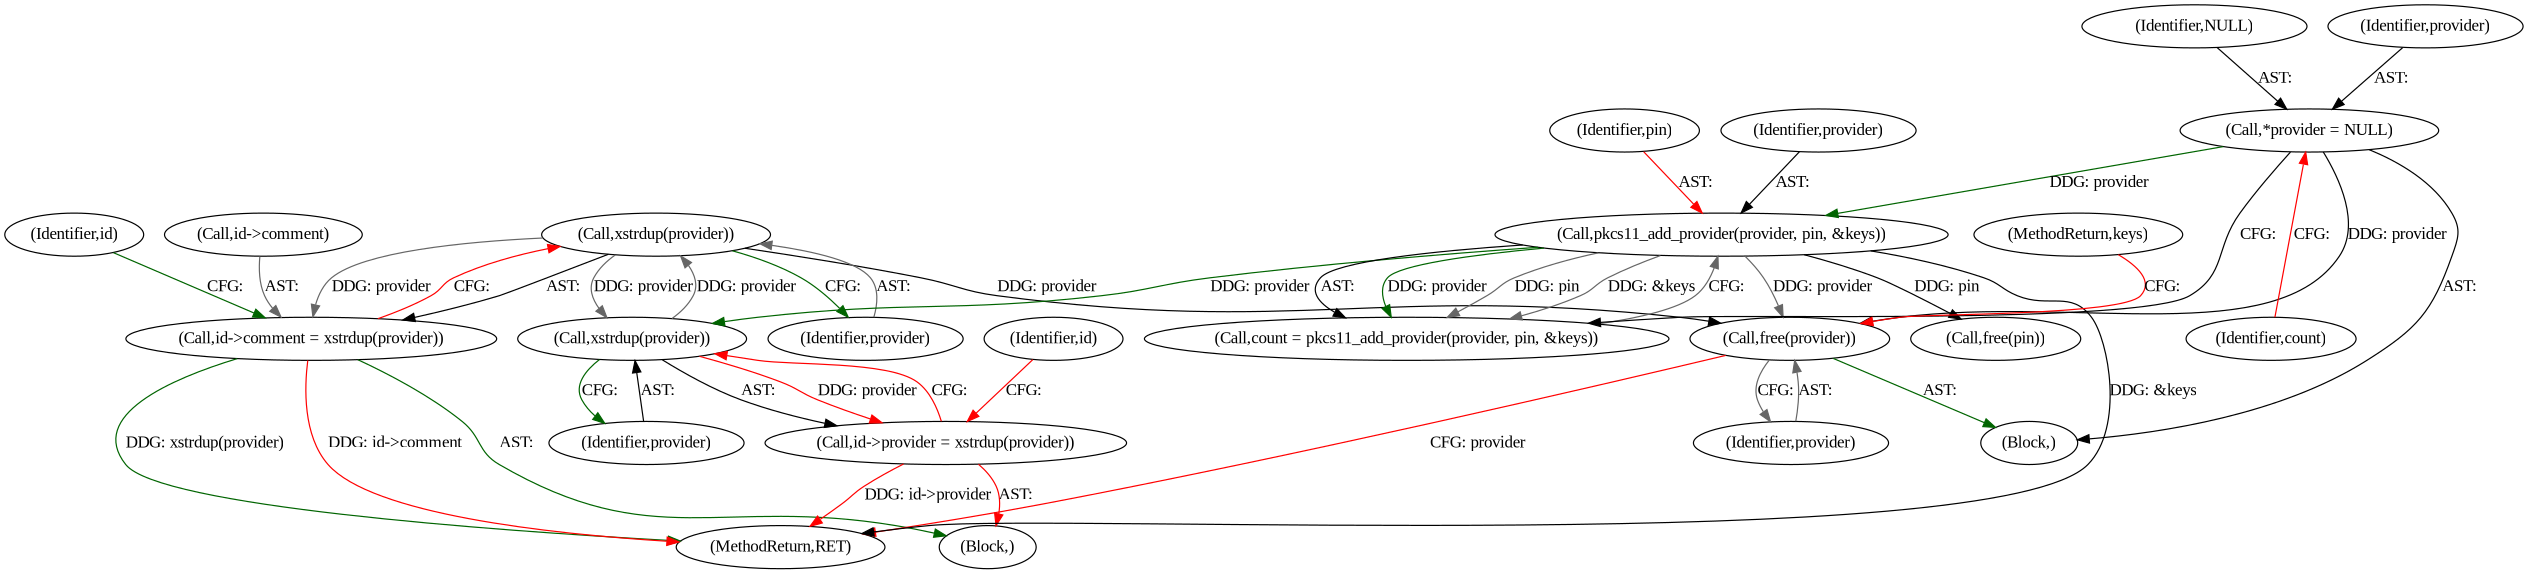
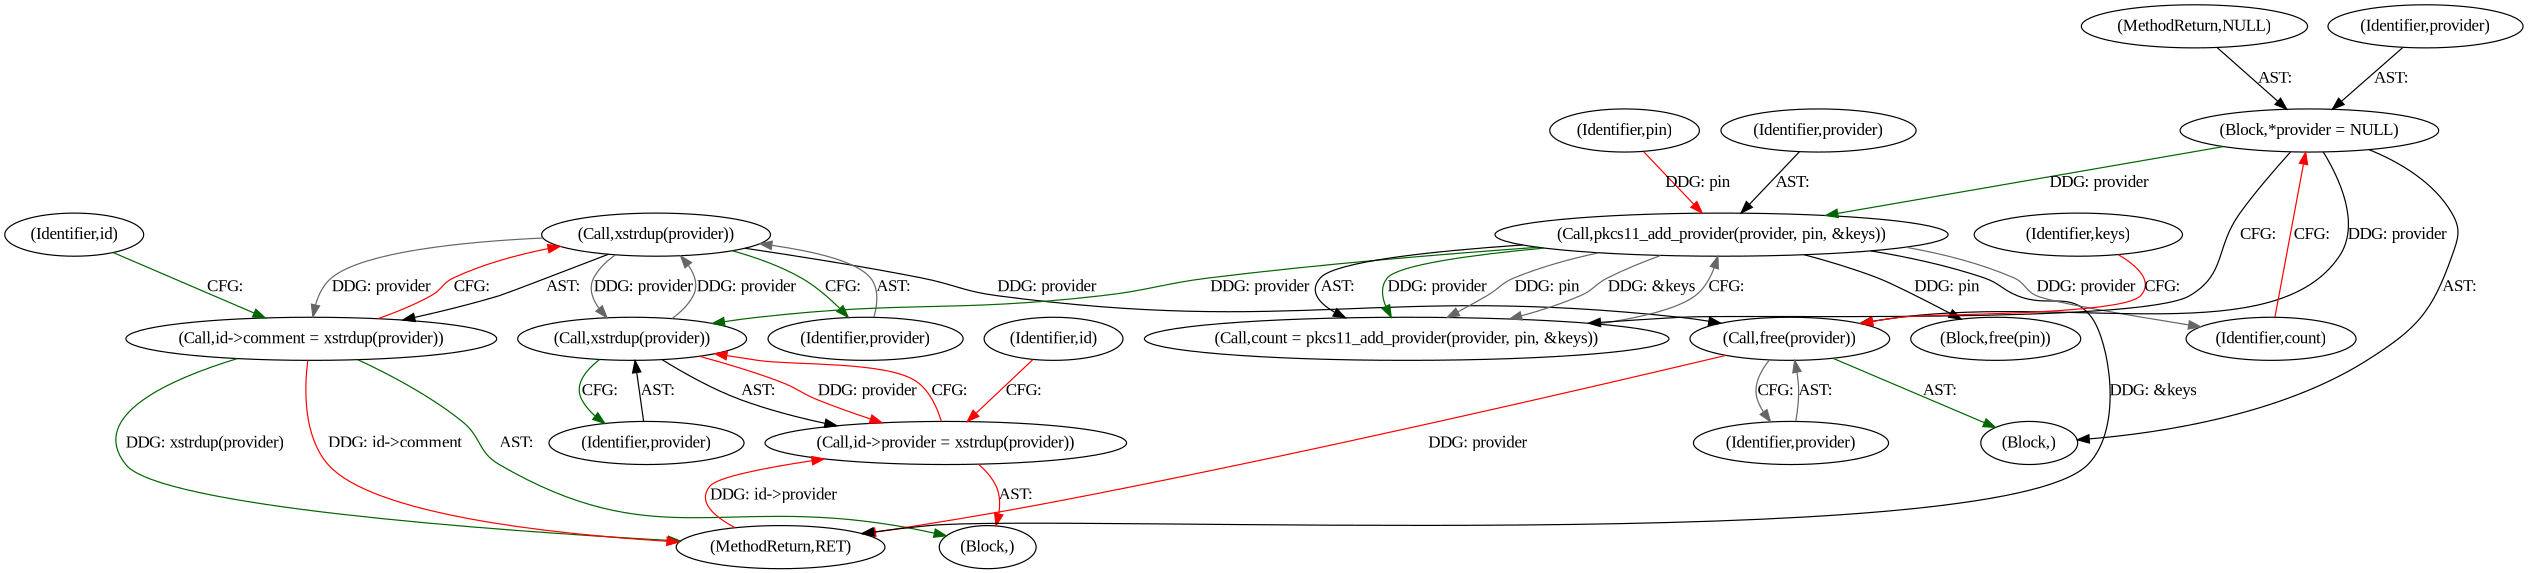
(2195, 26) -> (2195, 26)
(2309, 130) -> (2309, 130)
(1698, 183) -> (1698, 183)
(263, 235) -> none
(2078, 235) -> (2078, 235)
(1764, 279) -> (2030, 291)
(1996, 339) -> (1996, 339)
(1478, 443) -> (1478, 443)
(860, 489) -> (732, 476)
